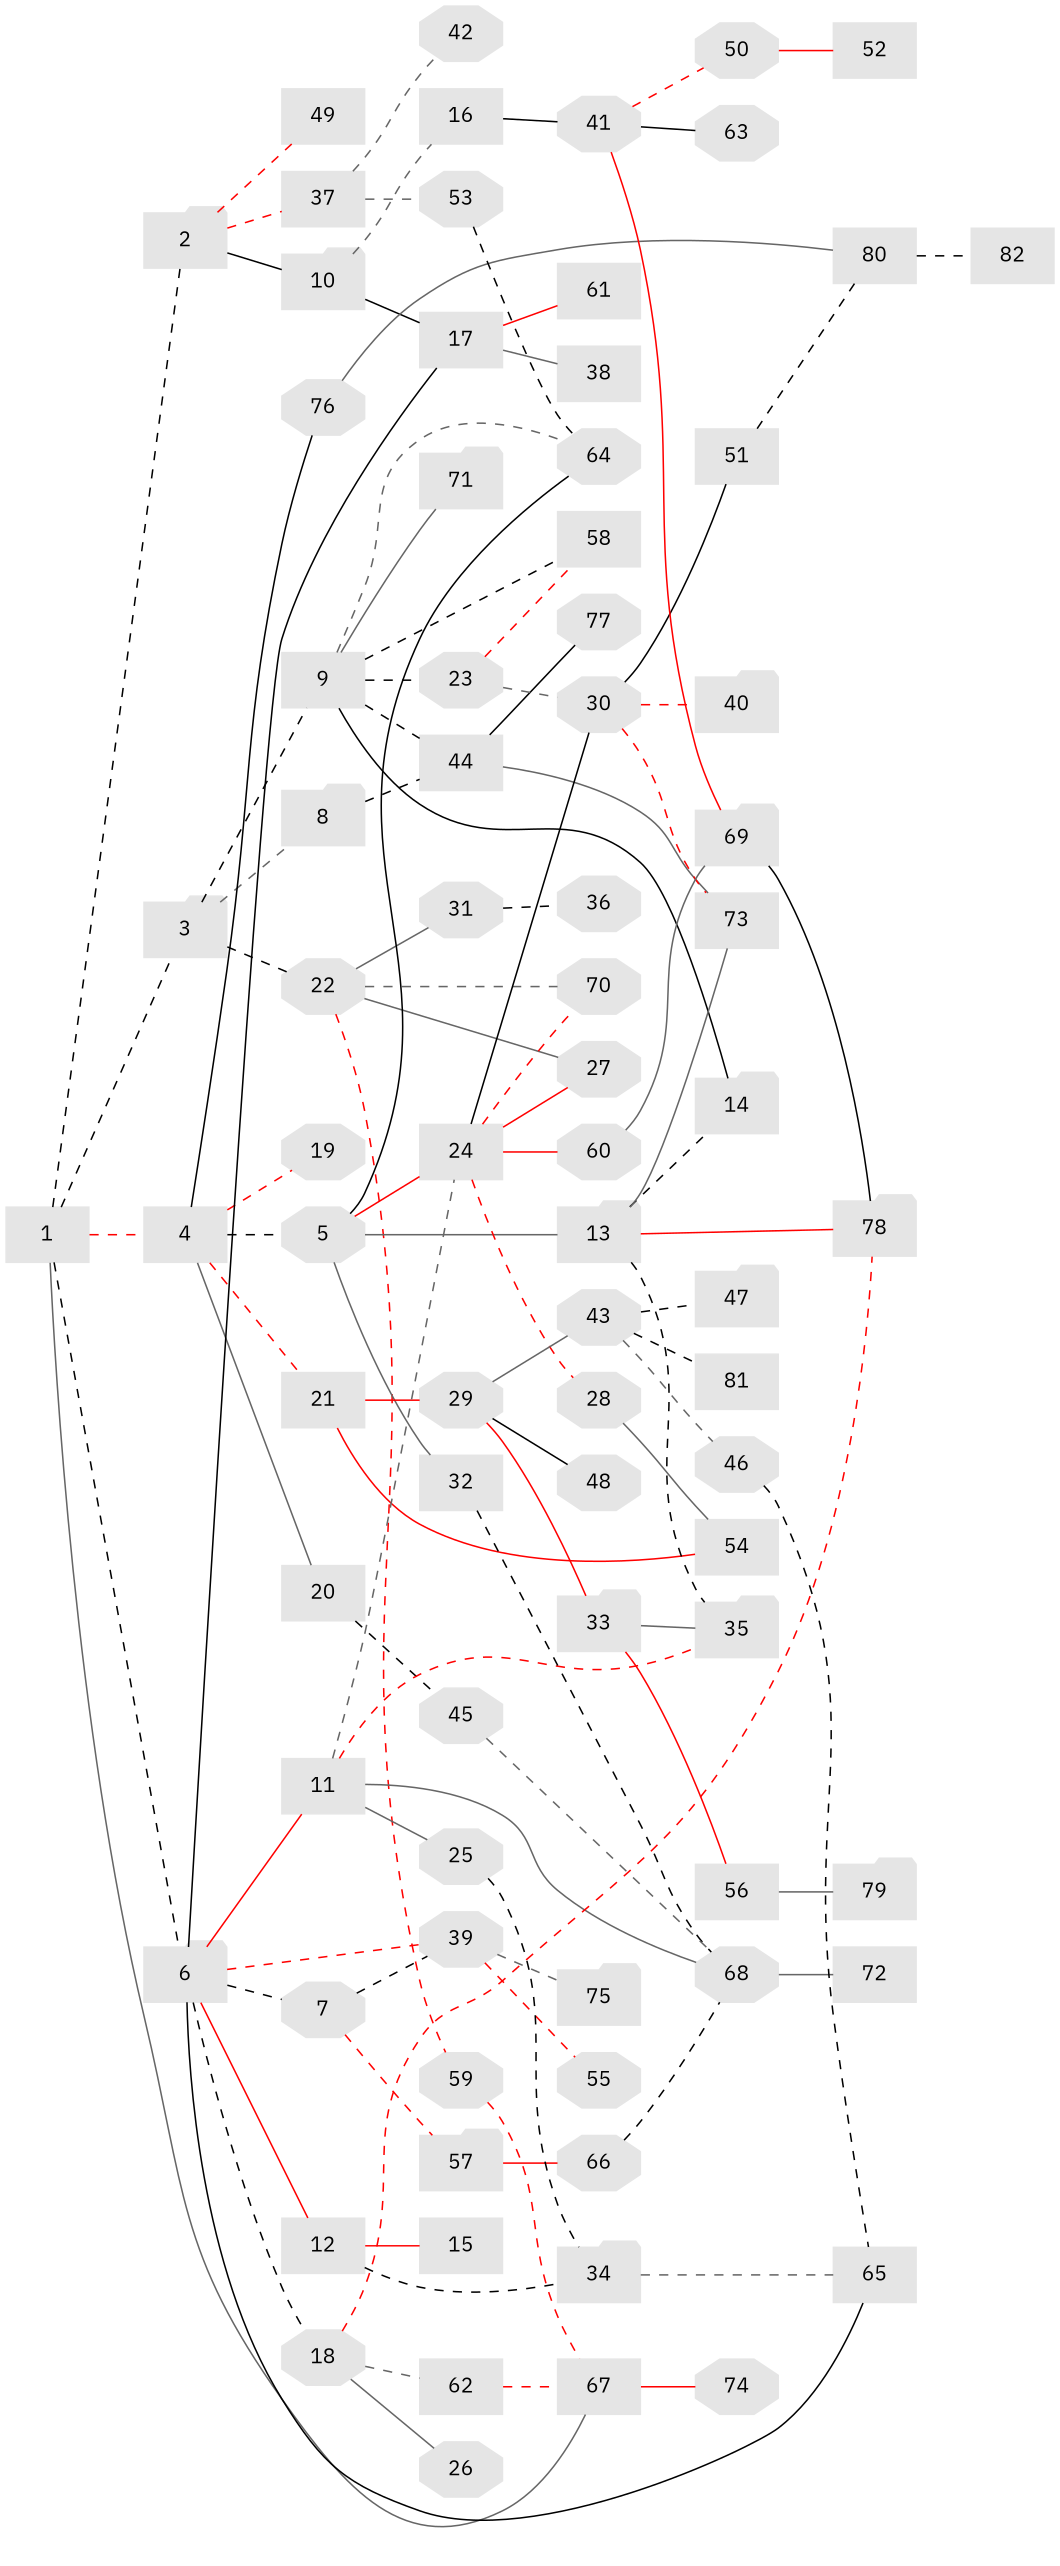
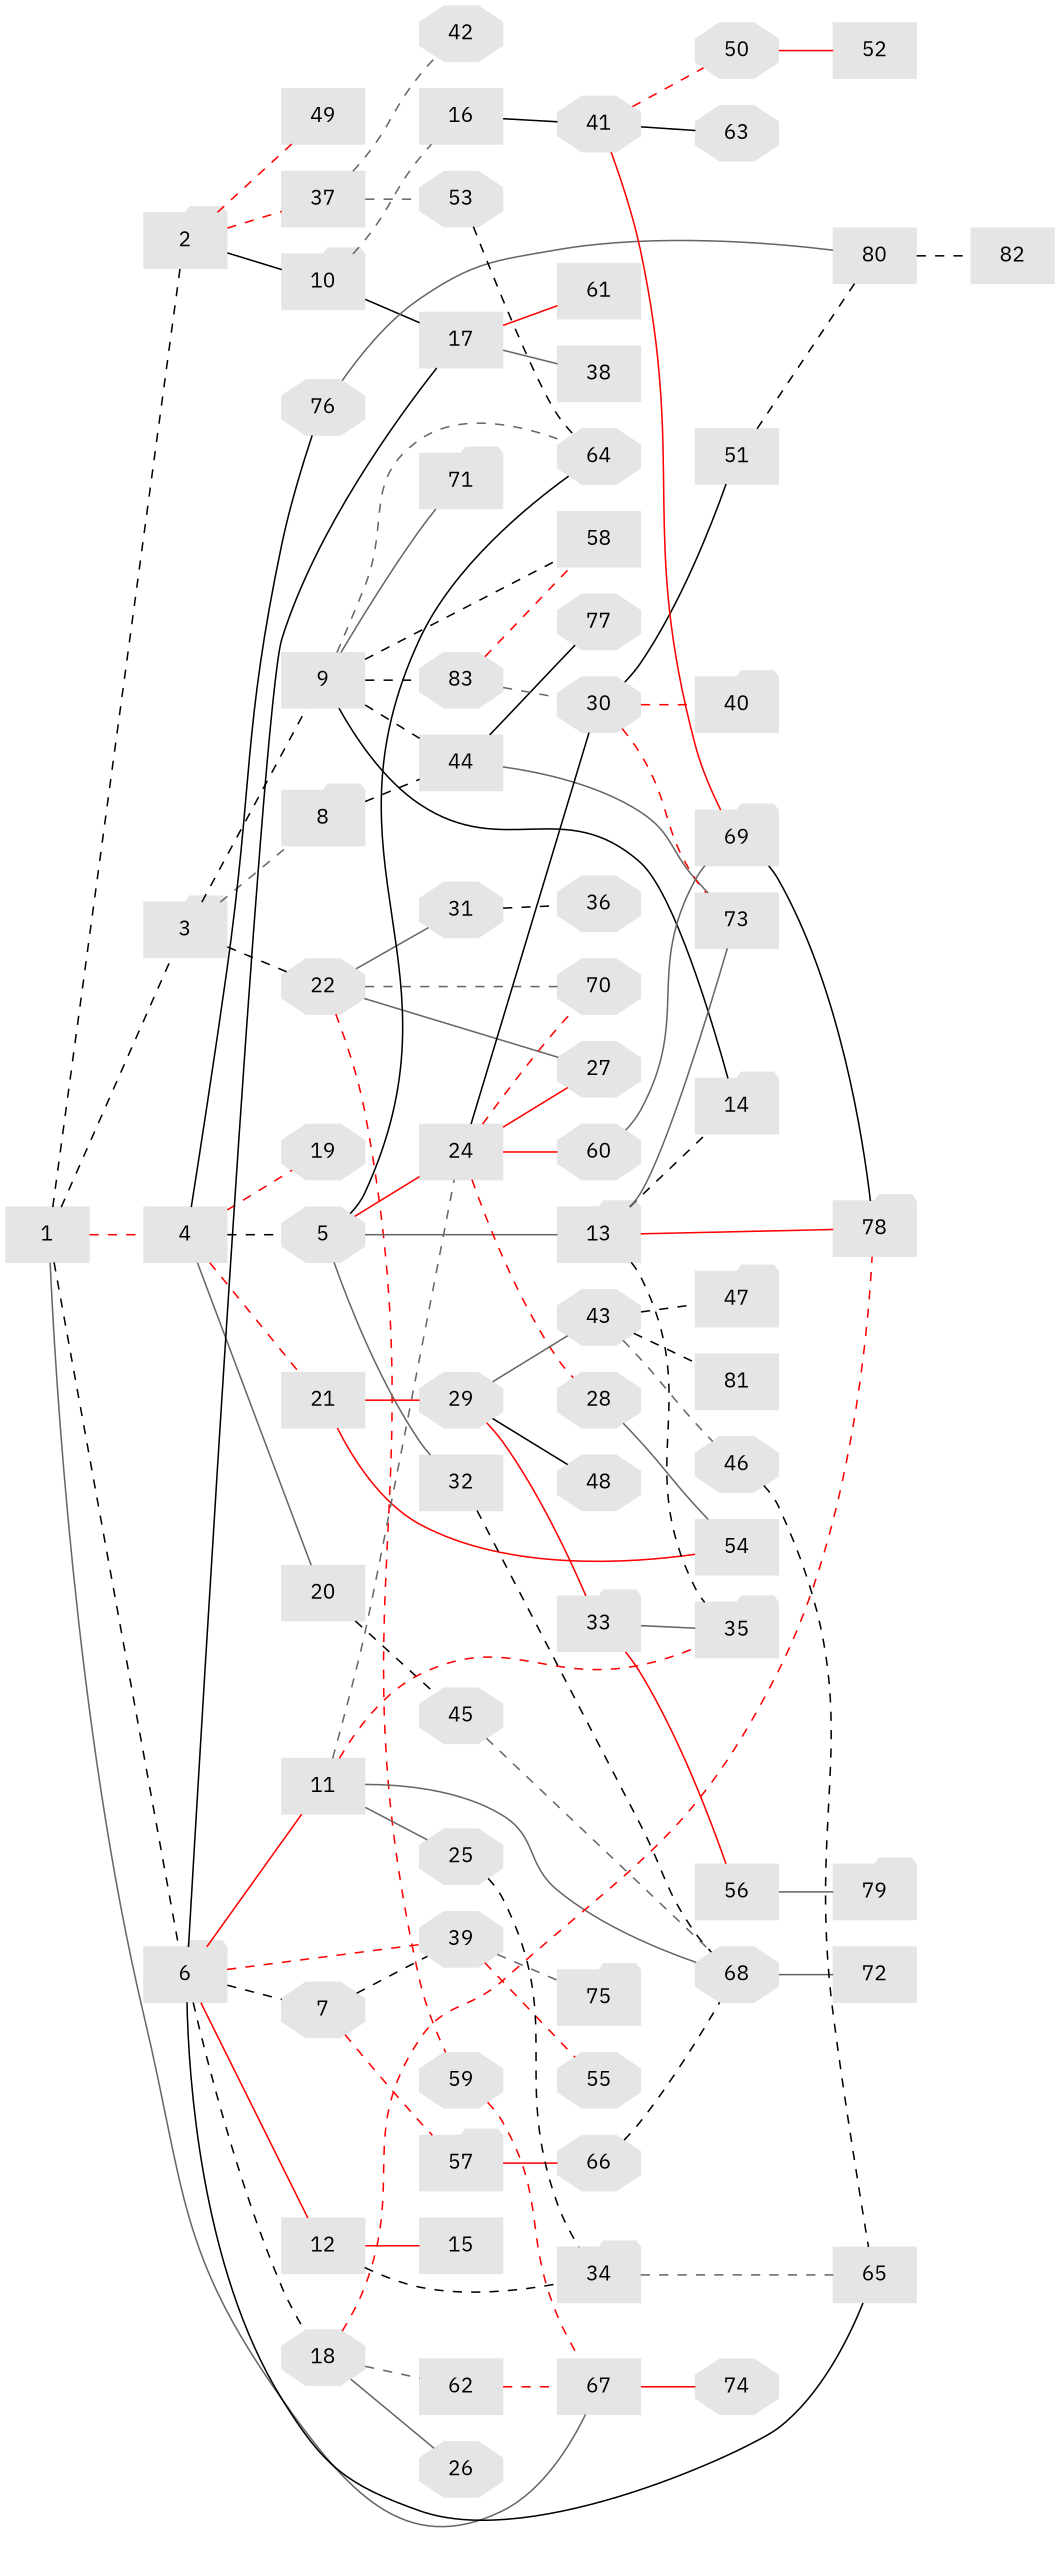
(461, 680) -> (461, 680)
